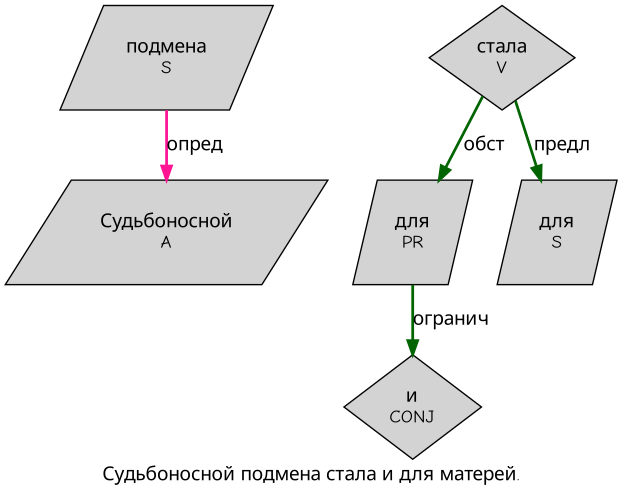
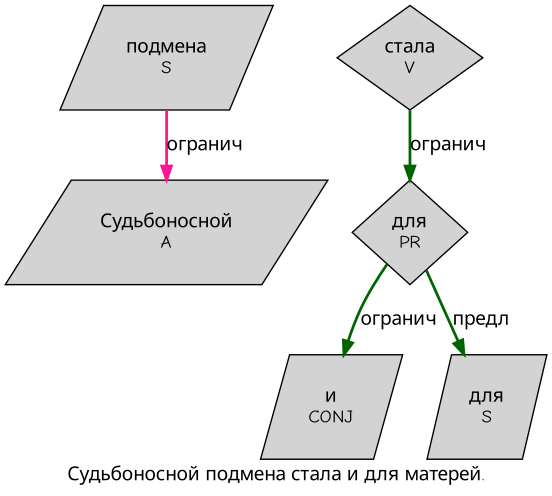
(526, 134) -> (442, 306)
(195, 145) -> (205, 145)
(485, 145) -> (448, 145)
(413, 232) -> (410, 232)
(413, 407) -> (332, 407)
